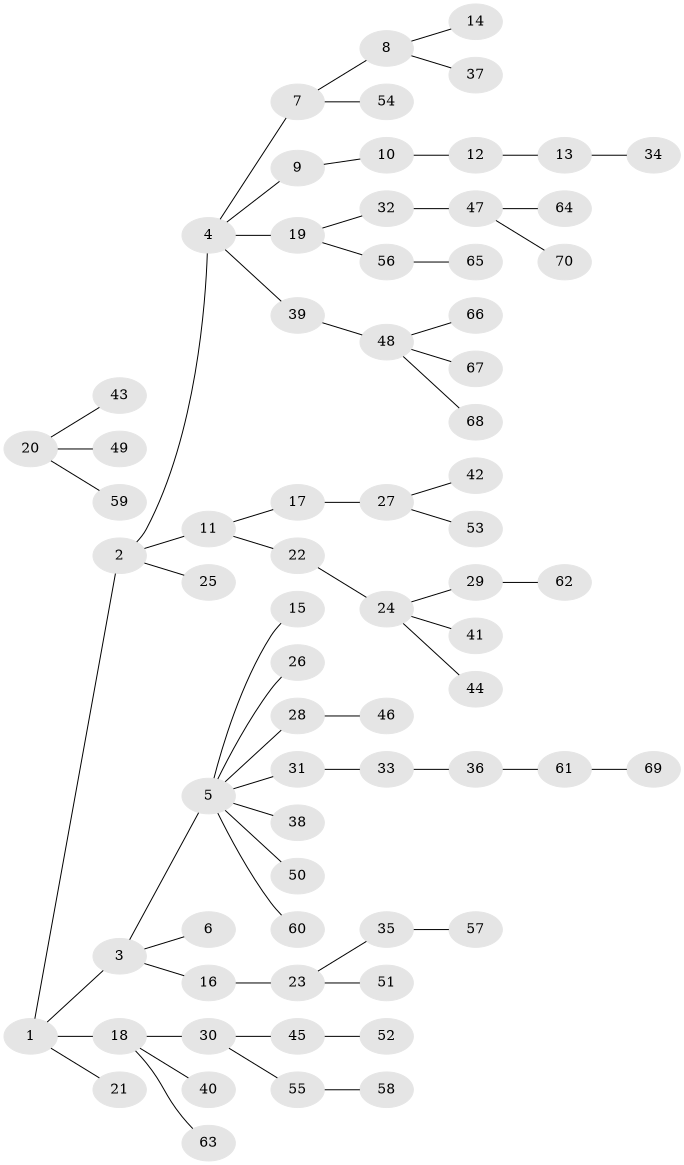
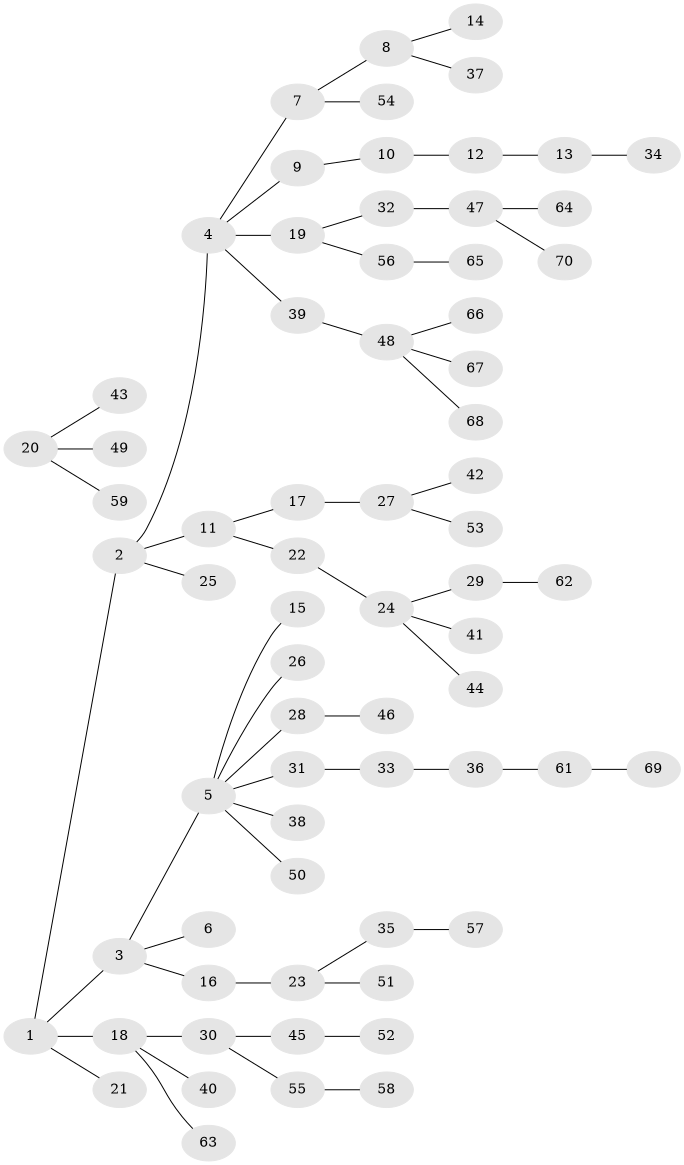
(298, 930) -> none
